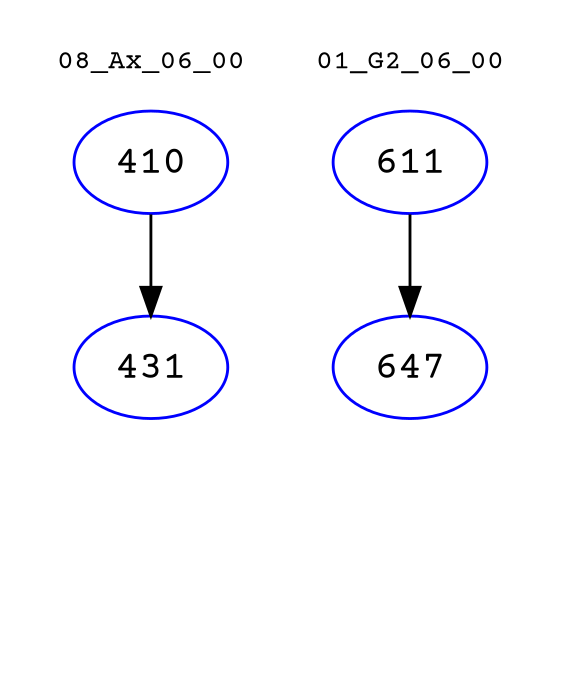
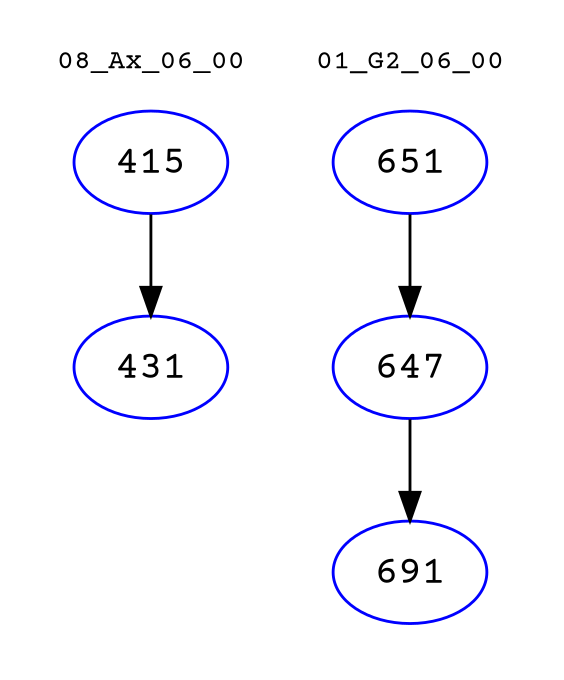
(151, 162) -> (151, 162)
(410, 162) -> (410, 162)
none -> (410, 572)
